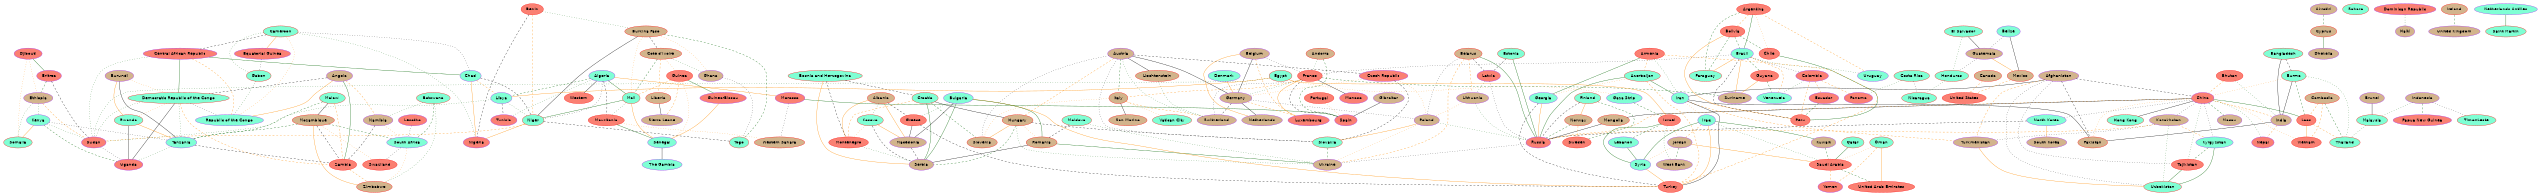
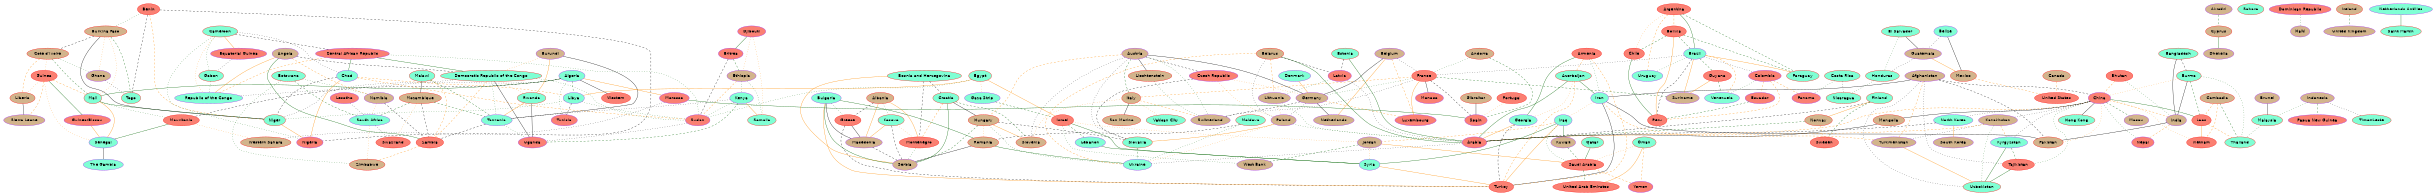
(1389, 98) -> (1476, 98)
(641, 132) -> (140, 54)
(316, 136) -> (512, 103)
(1538, 142) -> (1474, 142)
(1327, 165) -> (1137, 165)
(324, 167) -> none
